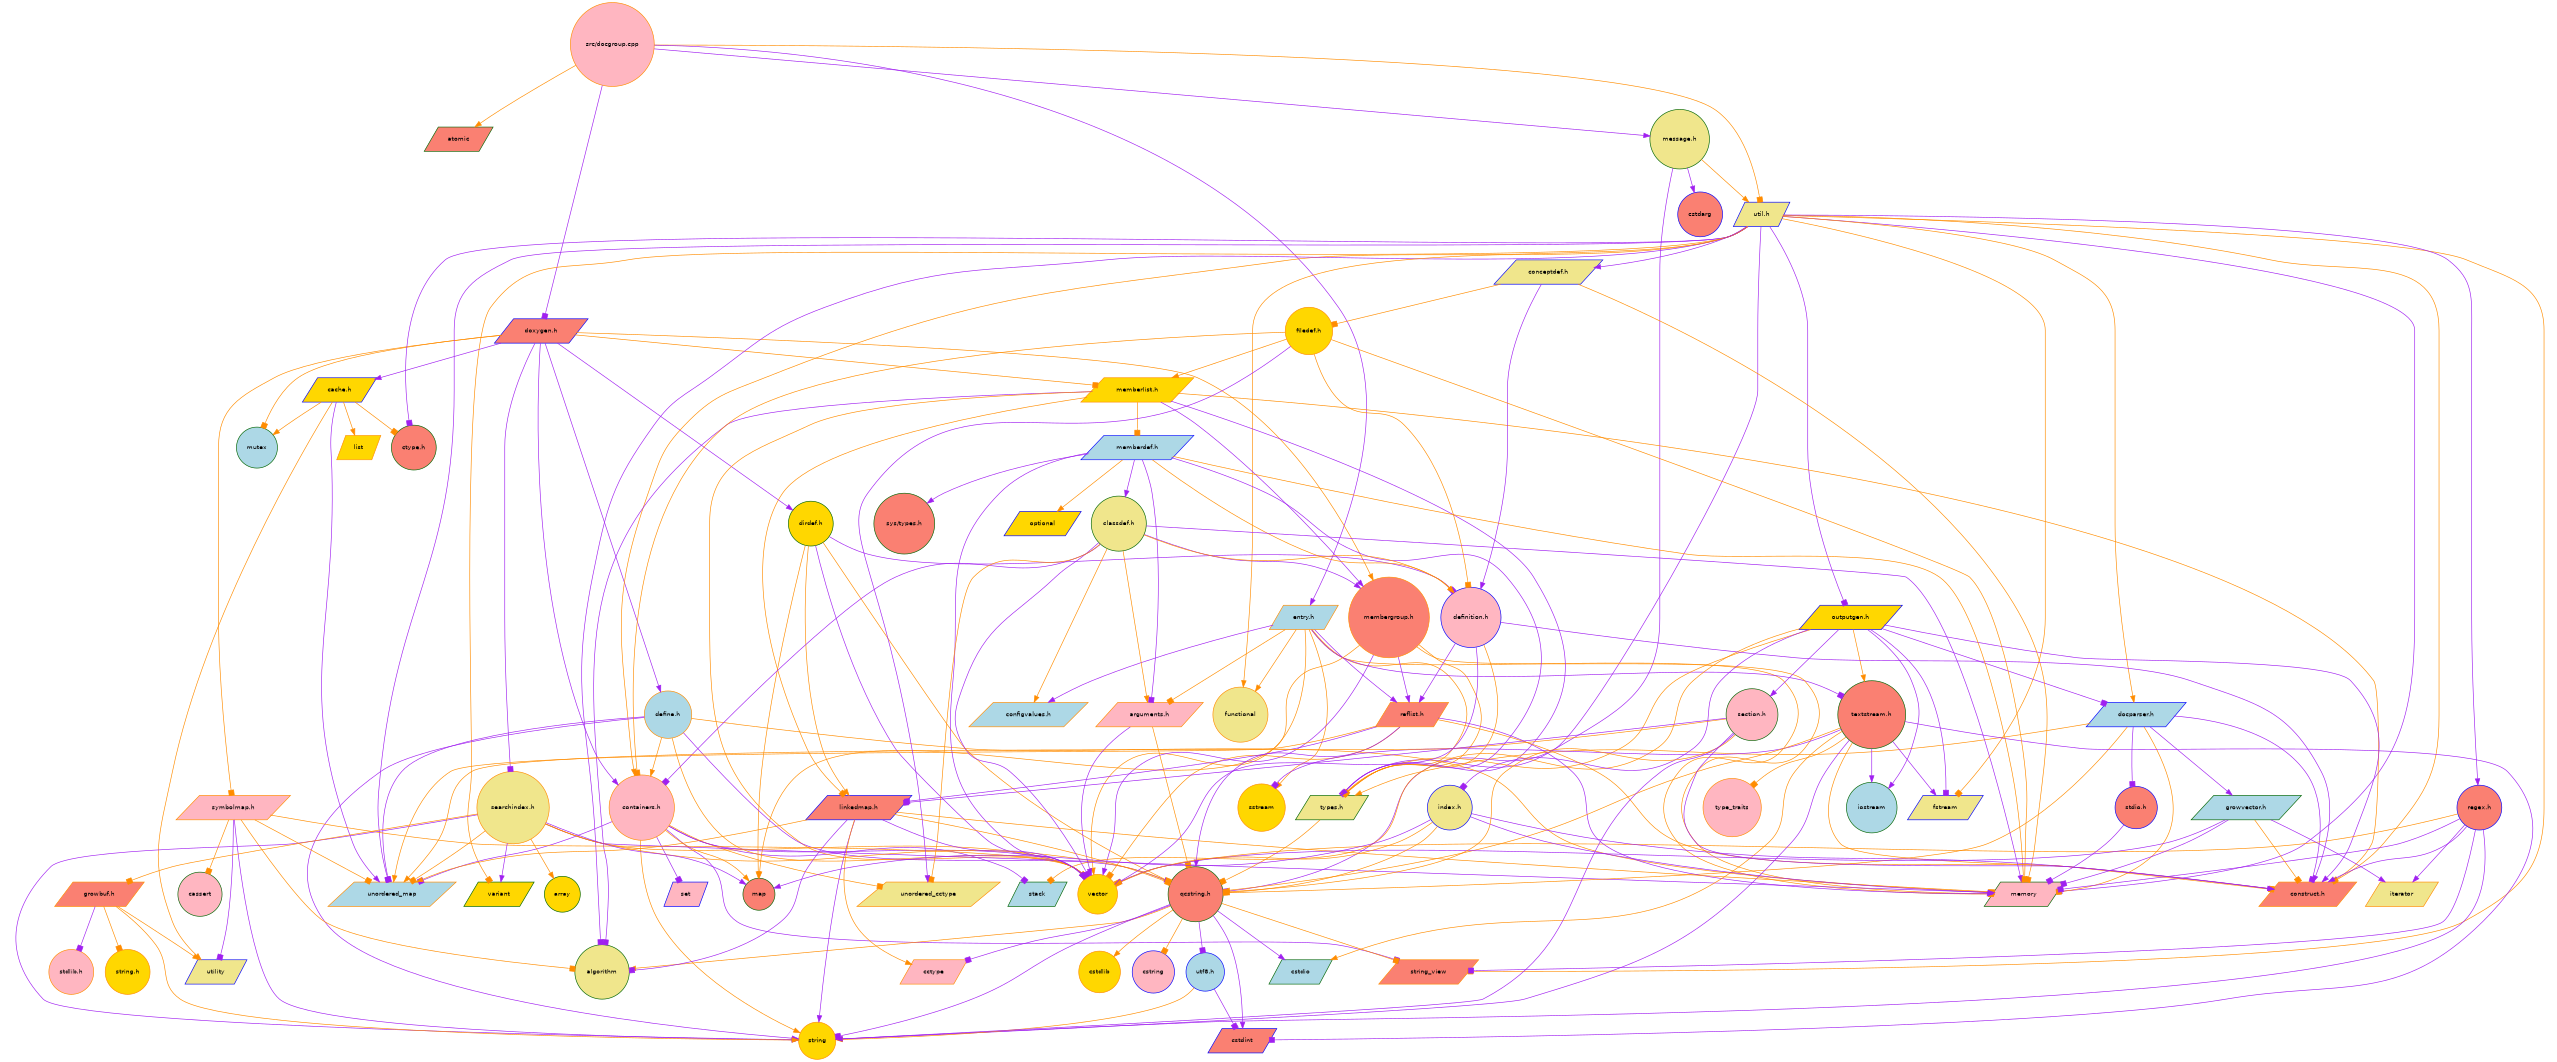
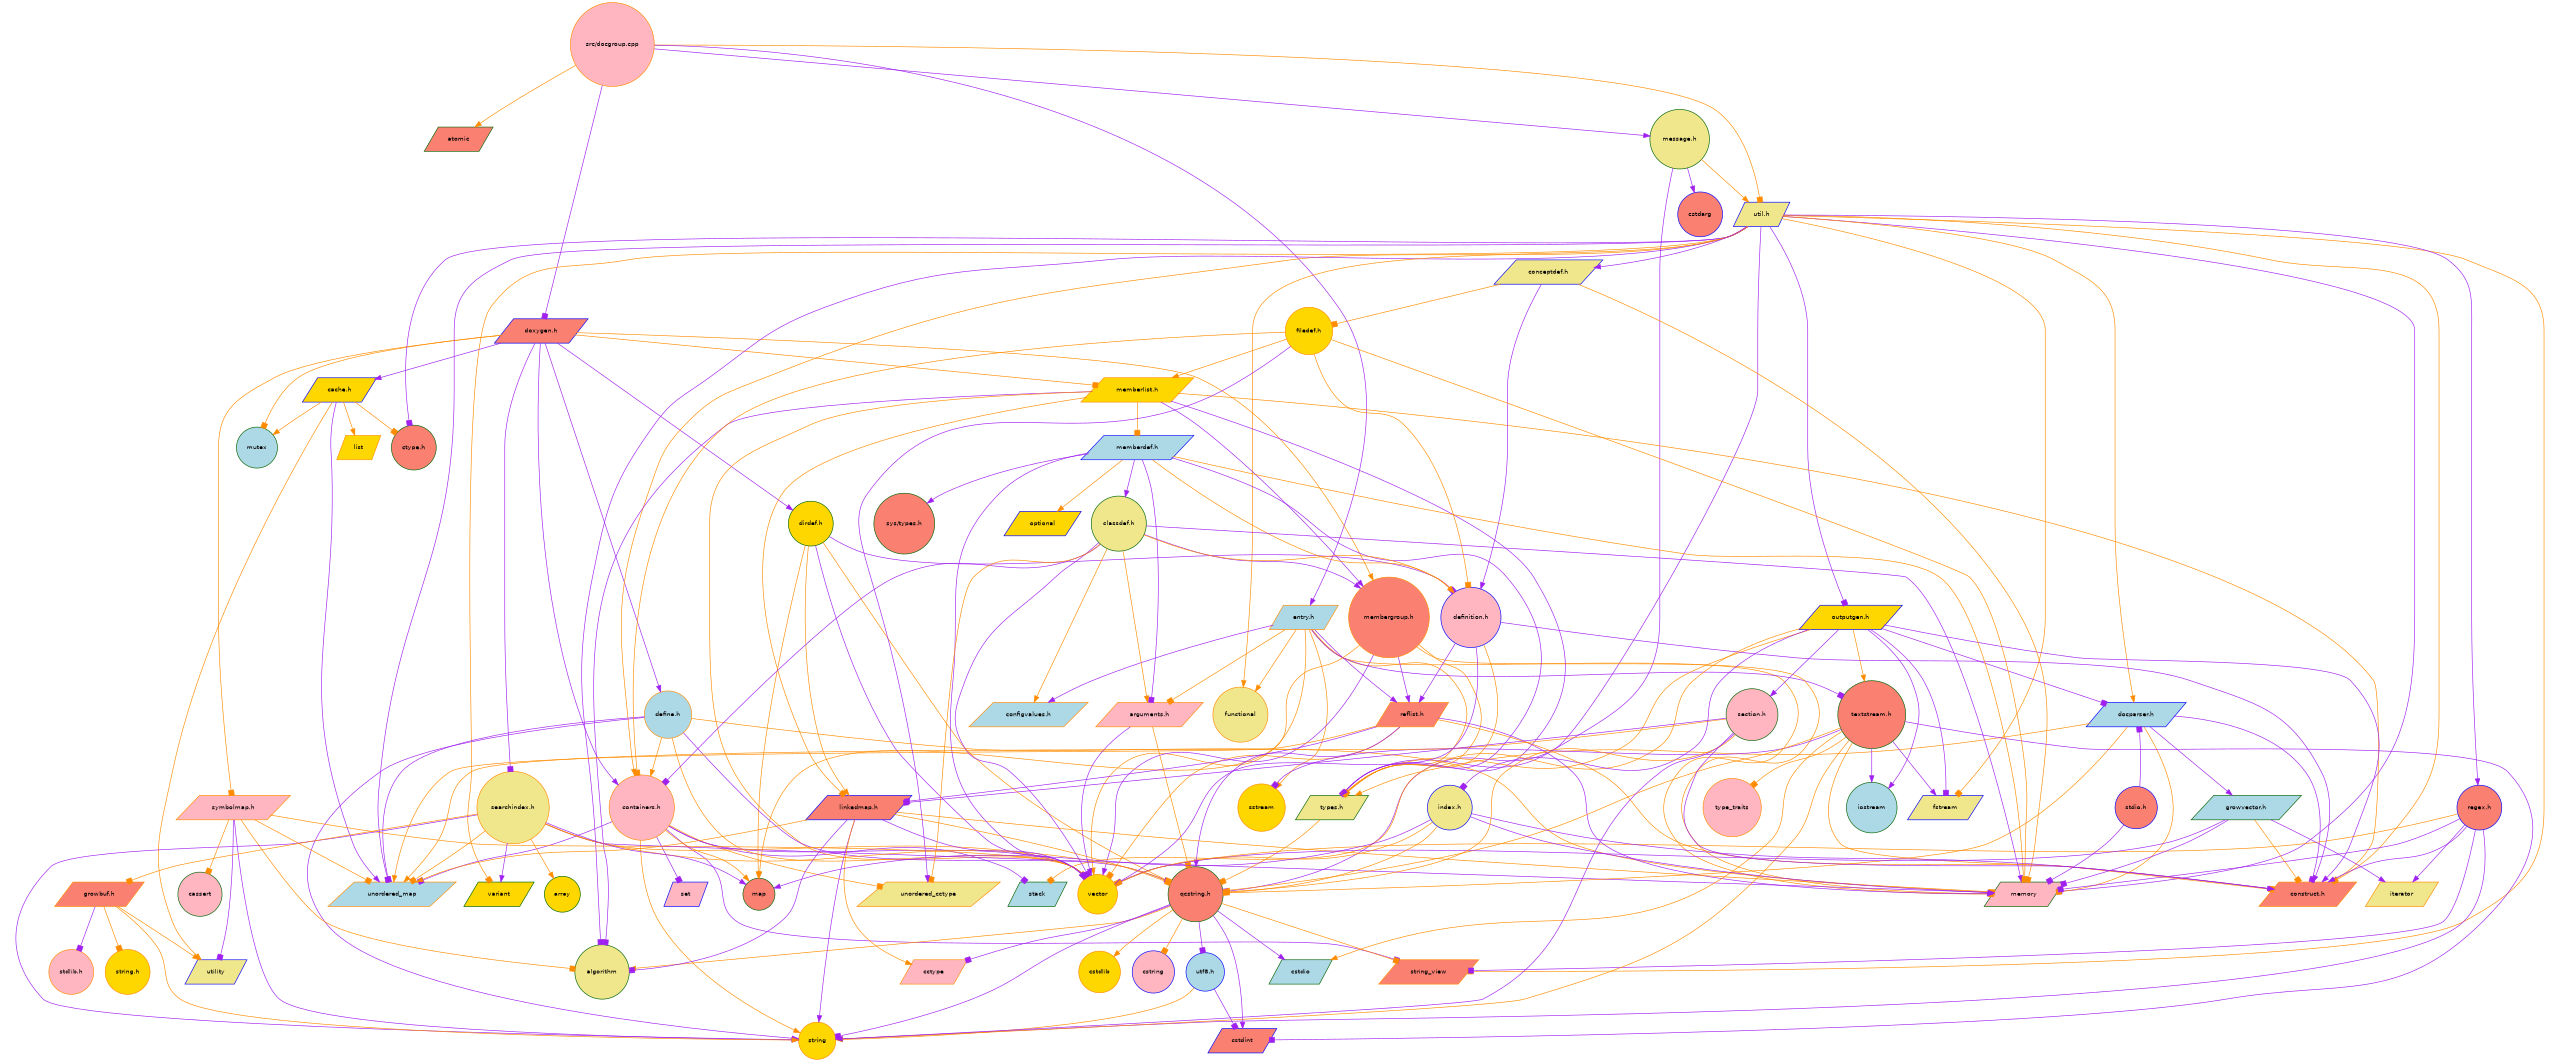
(2132, 753) -> (2140, 760)
(1484, 1004) -> (1484, 1004)
